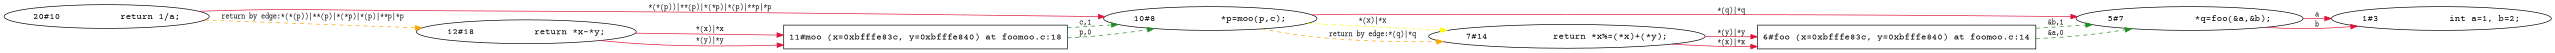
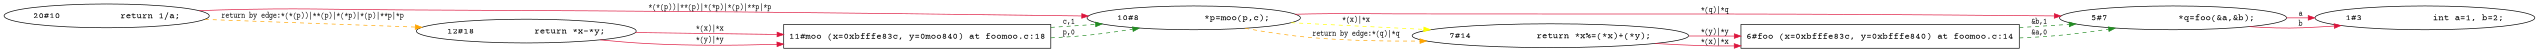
(925, 37) -> (917, 36)
